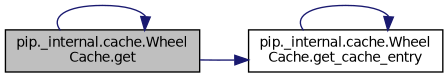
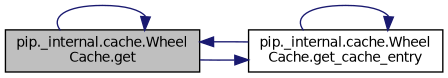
none -> (231, 42)
